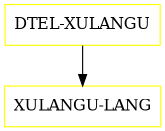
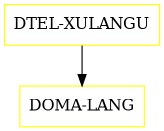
(83, 106) -> (82, 106)
